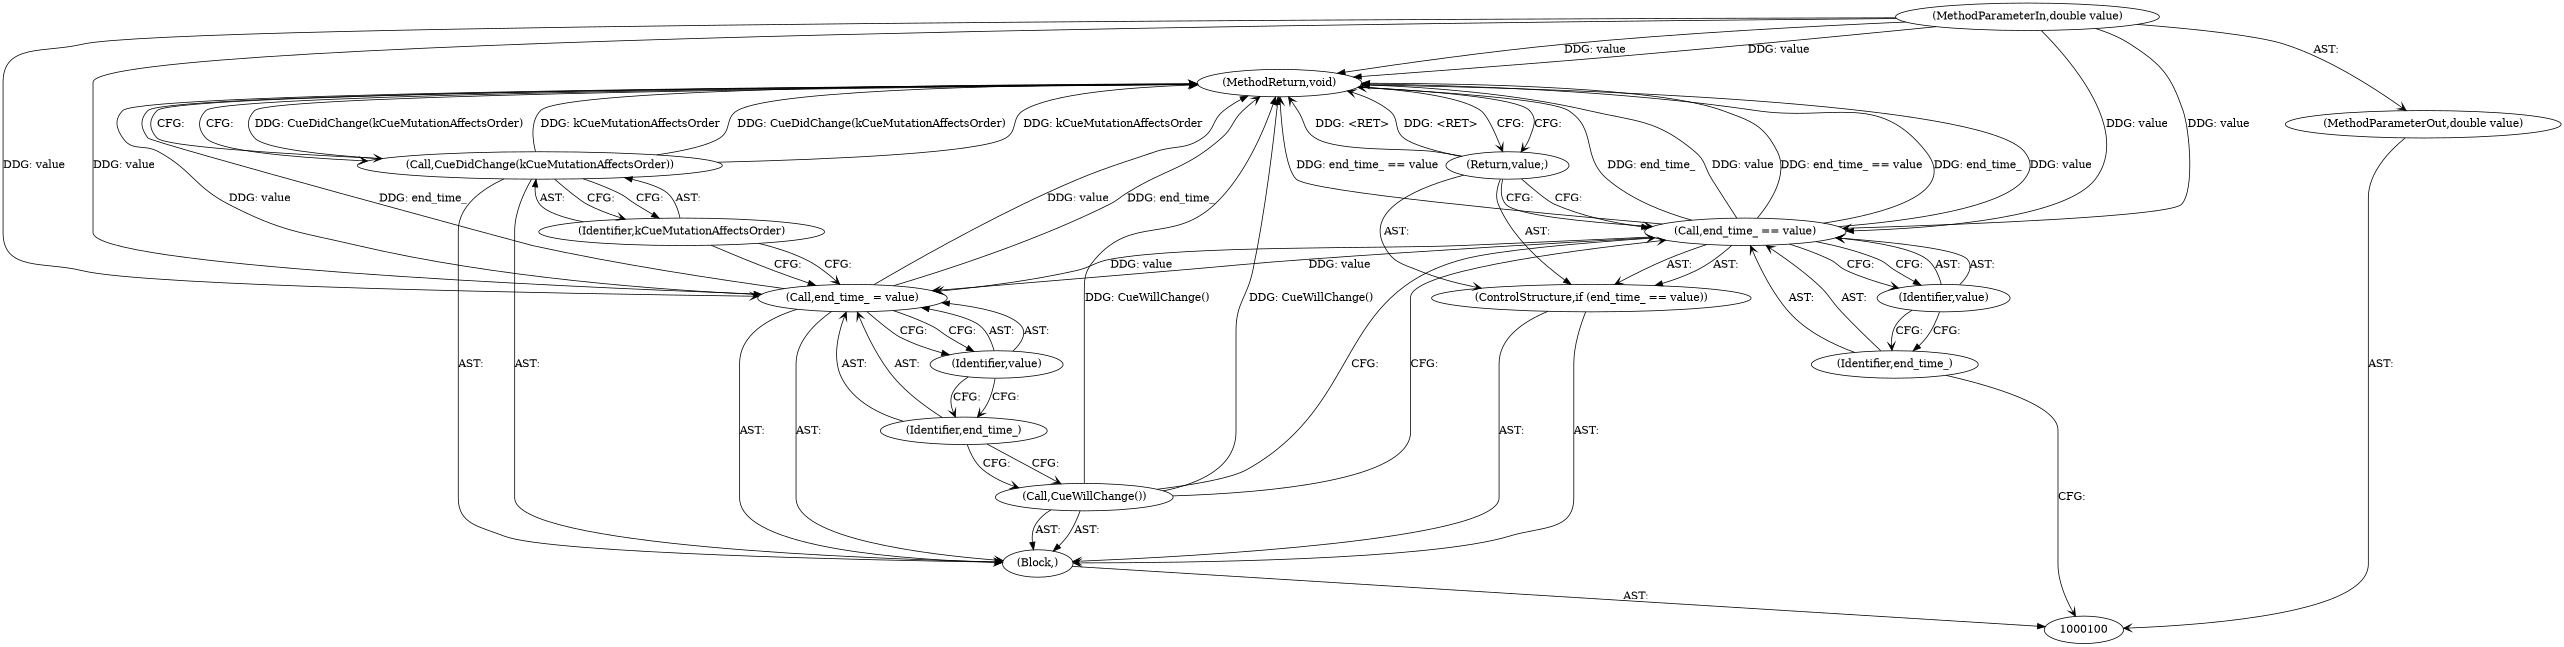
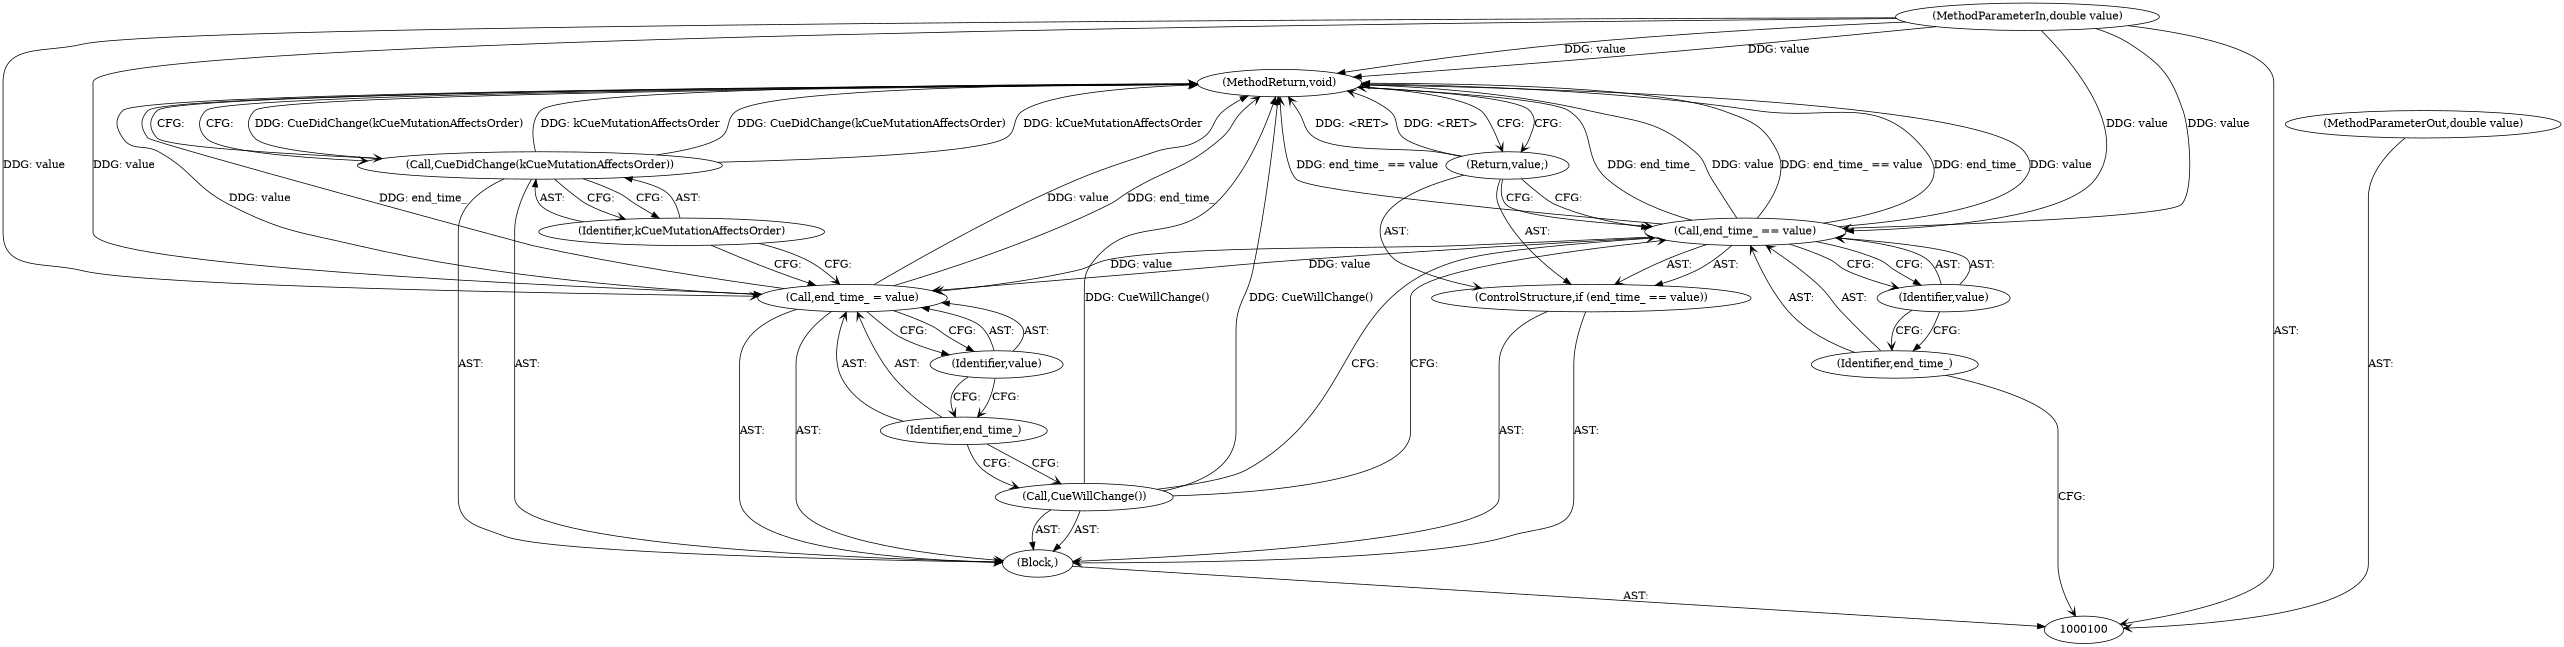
(2276, 42) -> (2274, 323)
